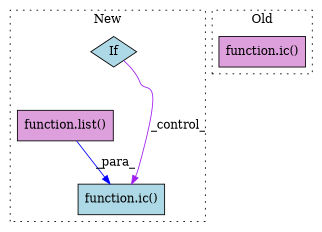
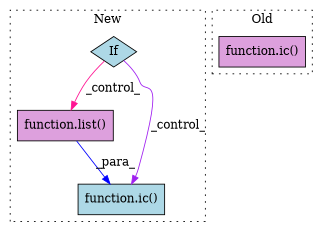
none -> (87, 80)
